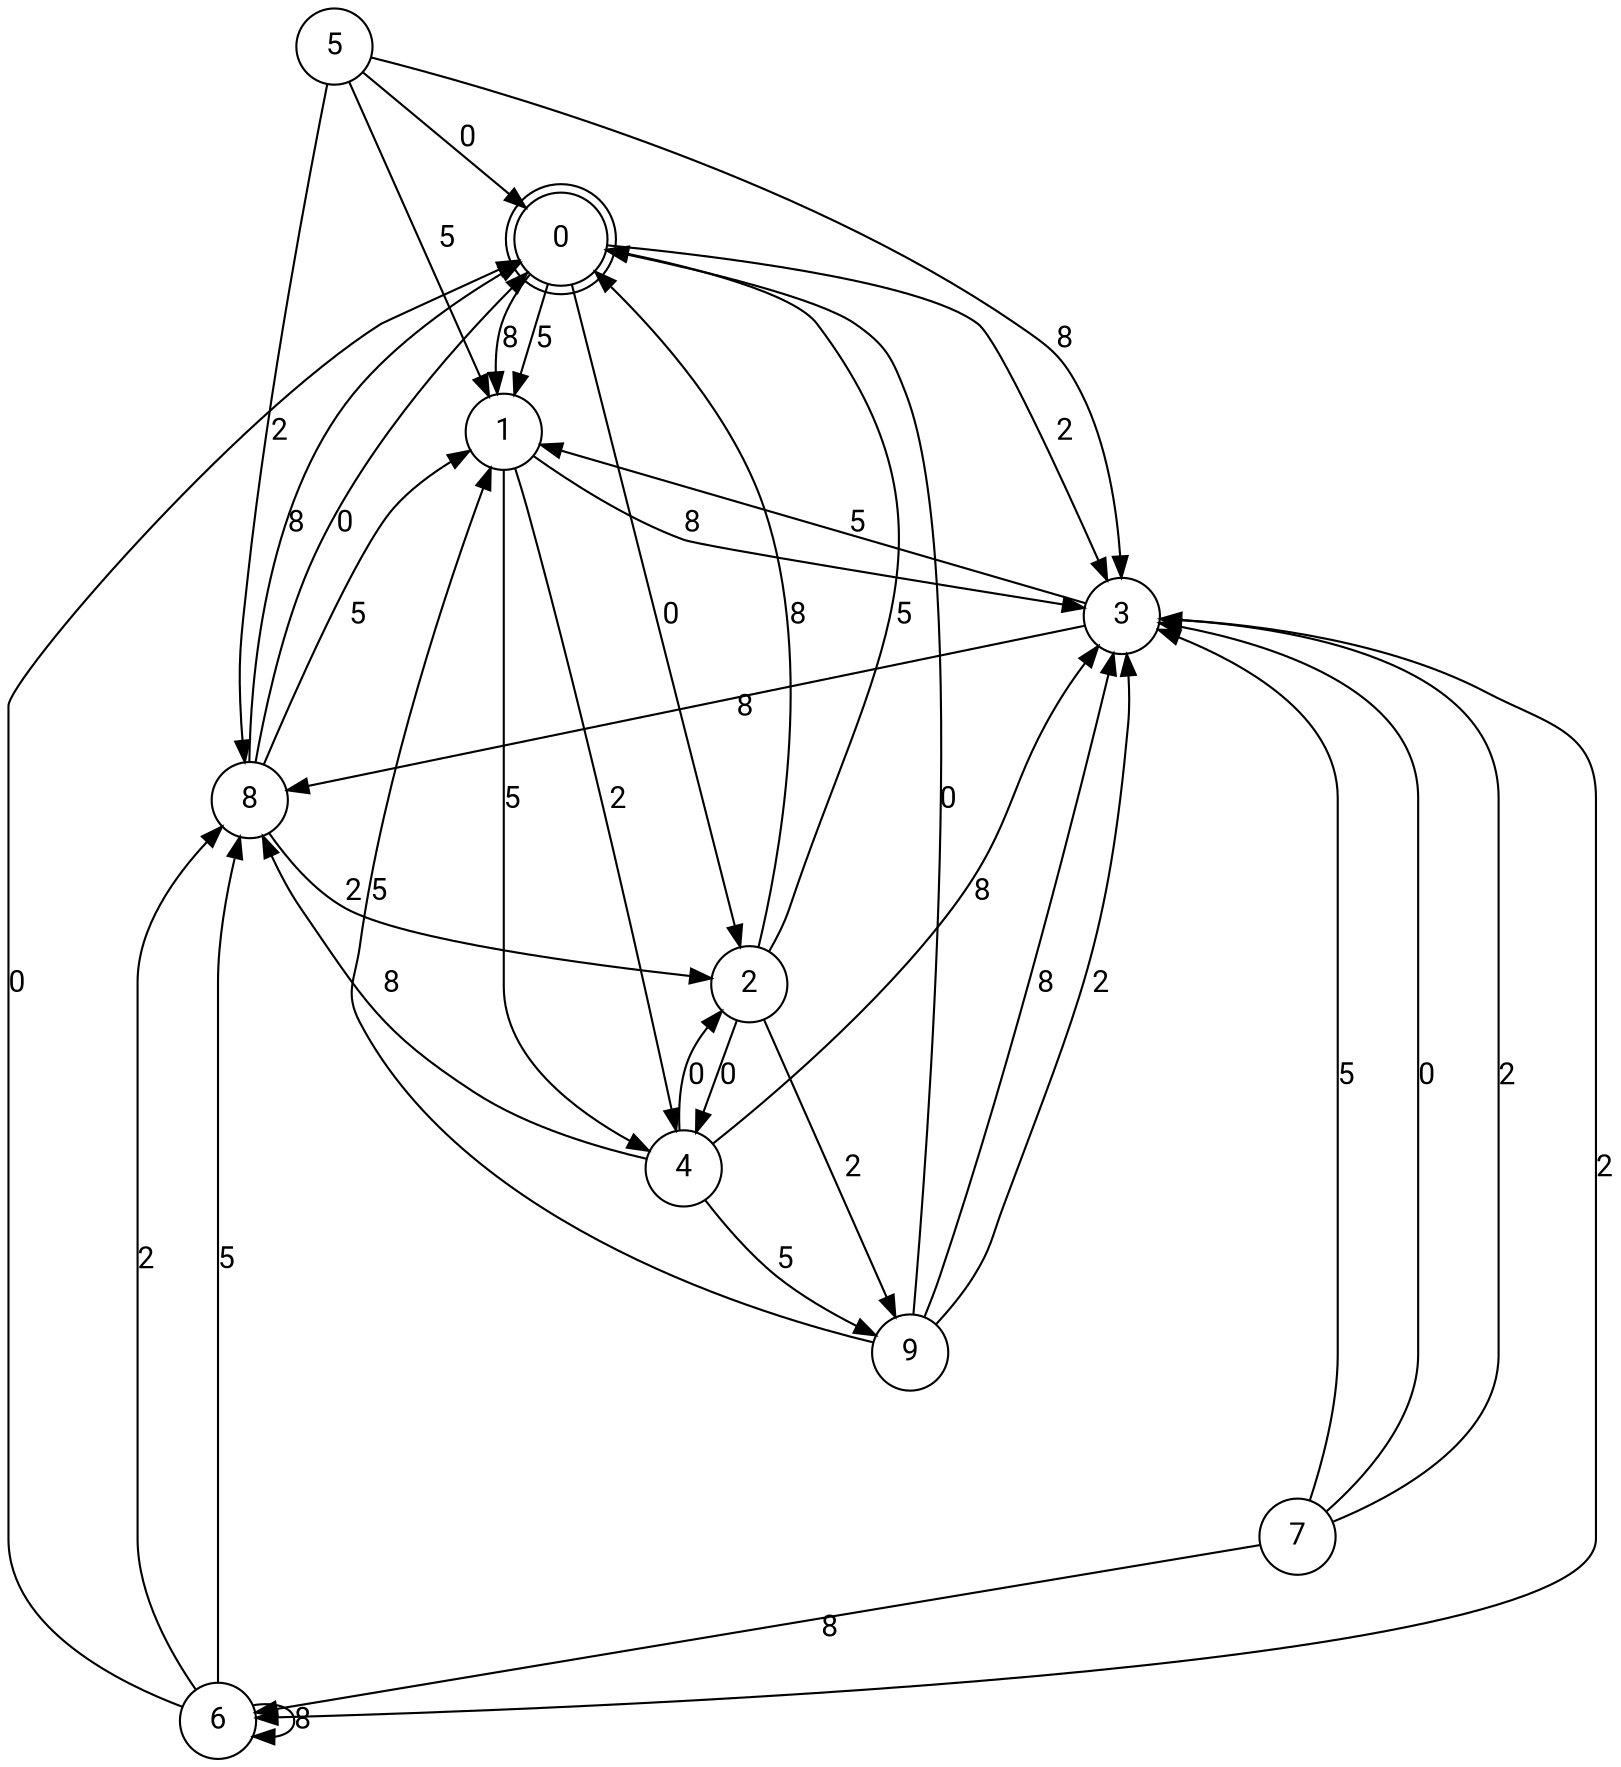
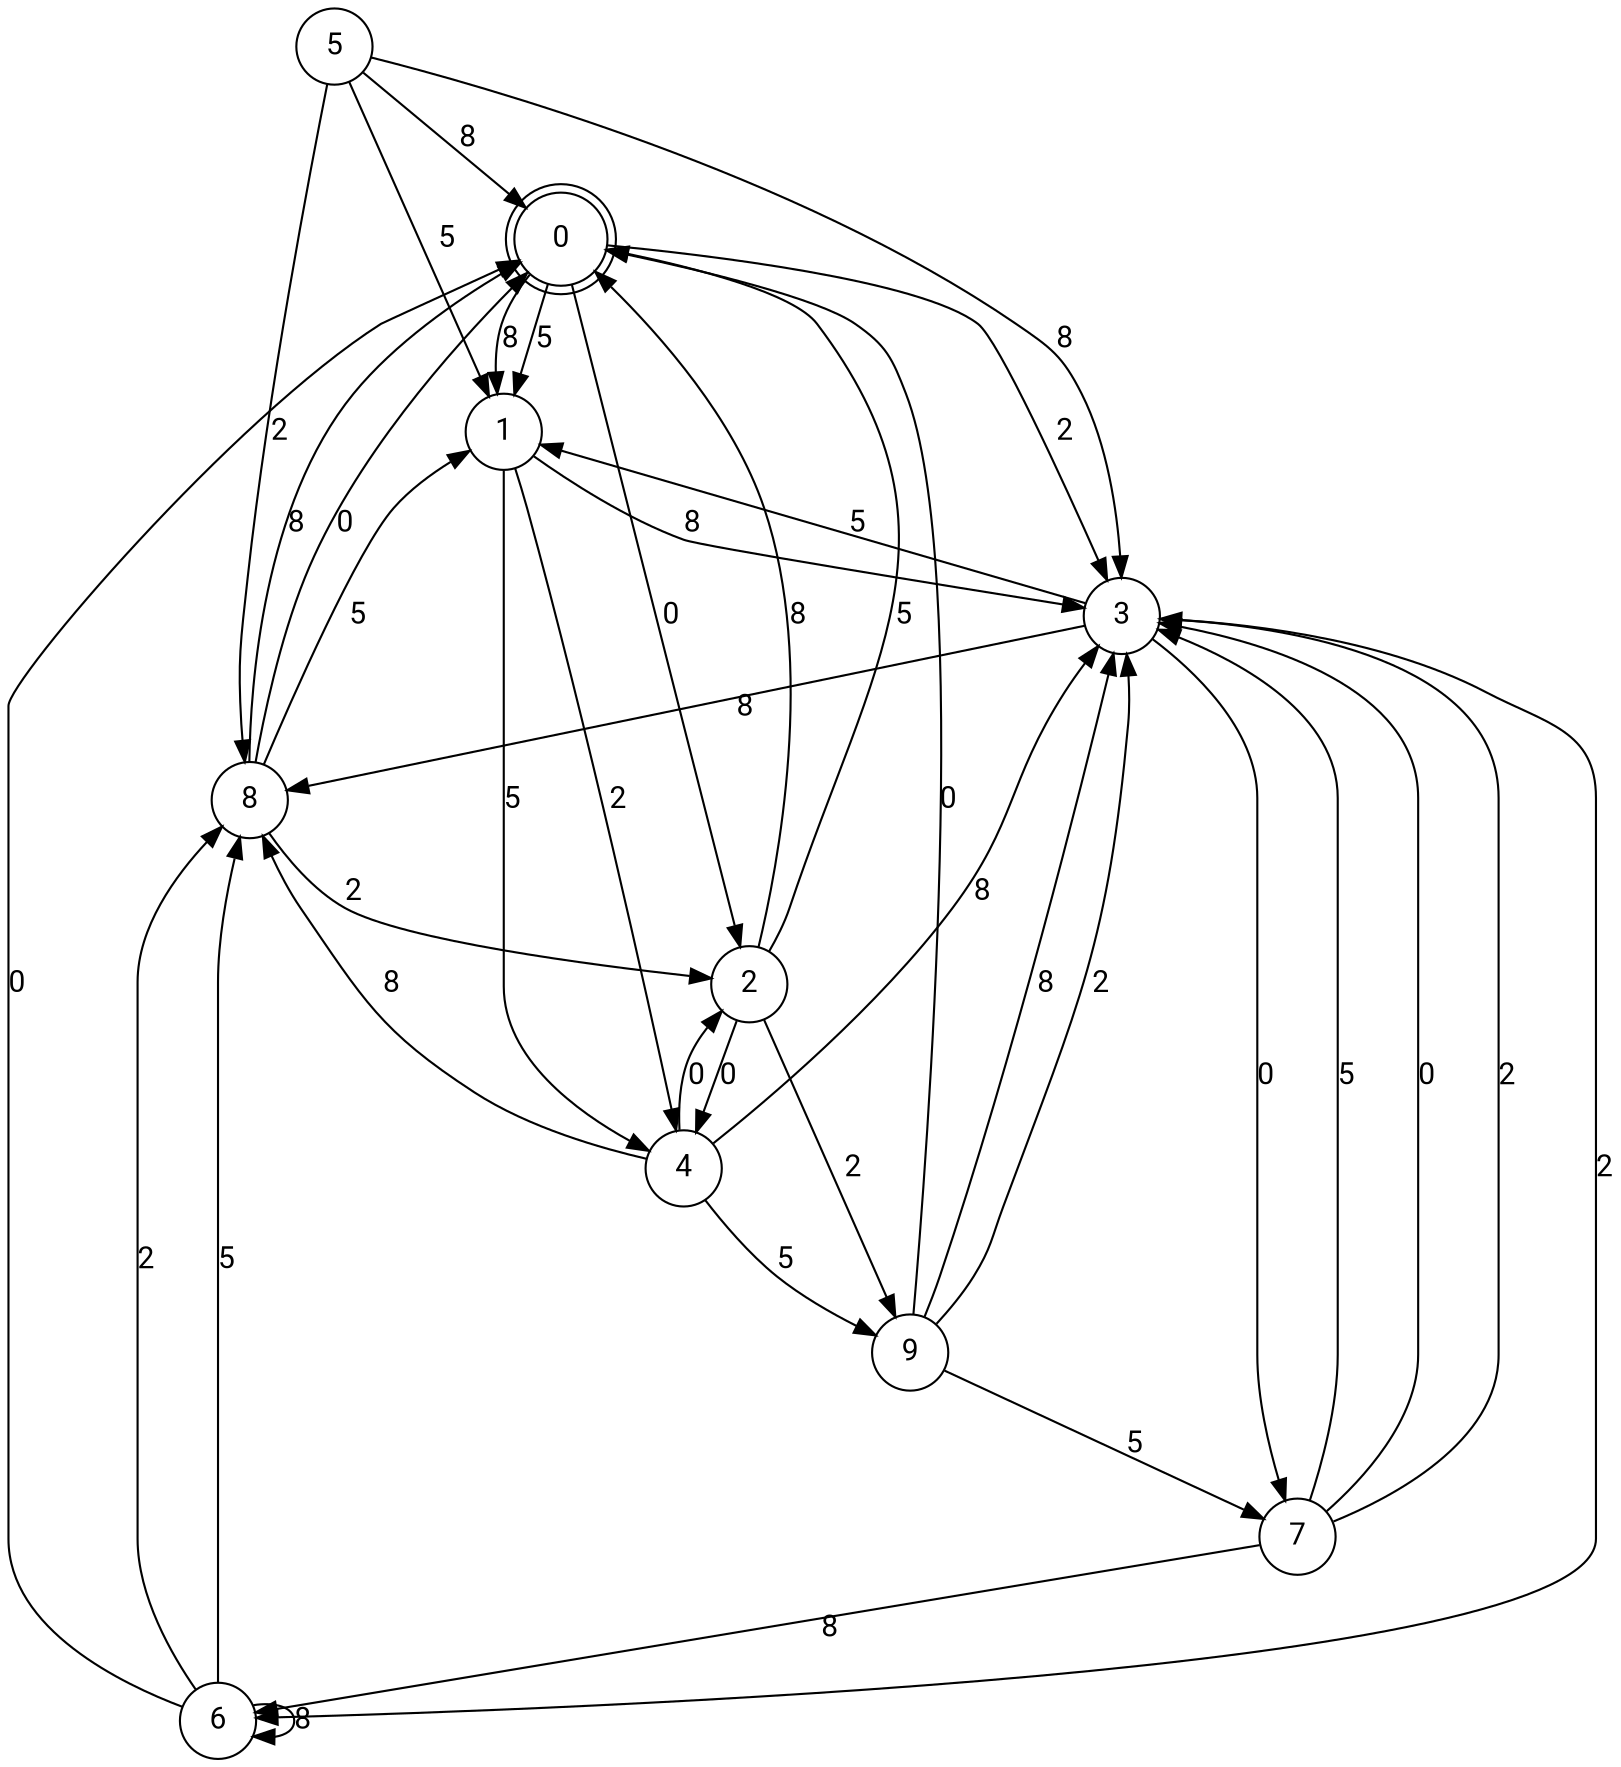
(468, 139) -> (468, 139)
none -> (1257, 1042)
(379, 1050) -> (1094, 1440)
